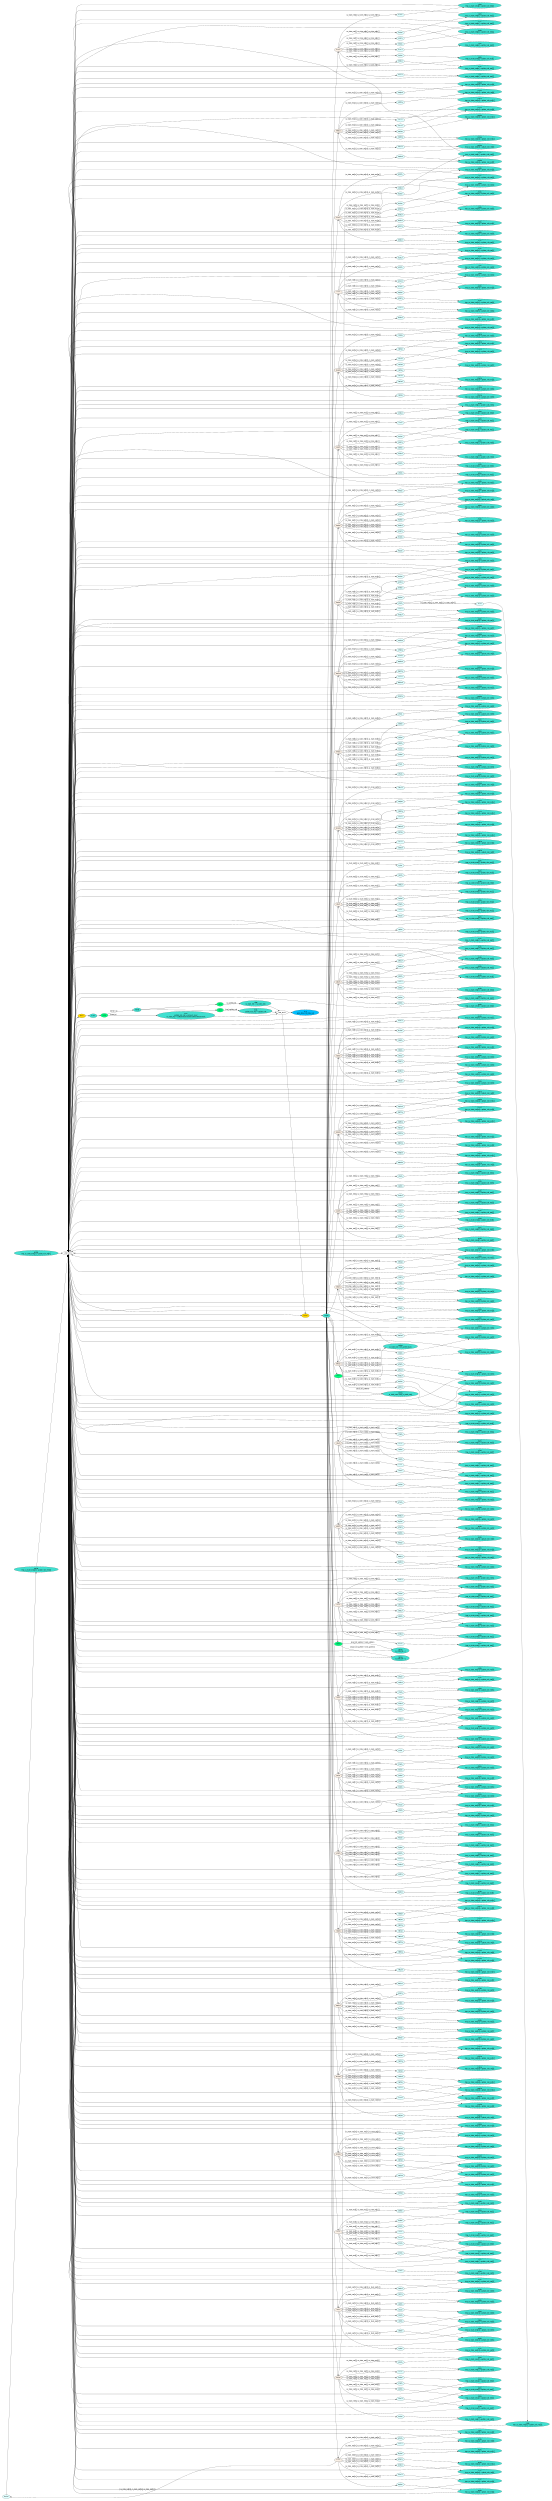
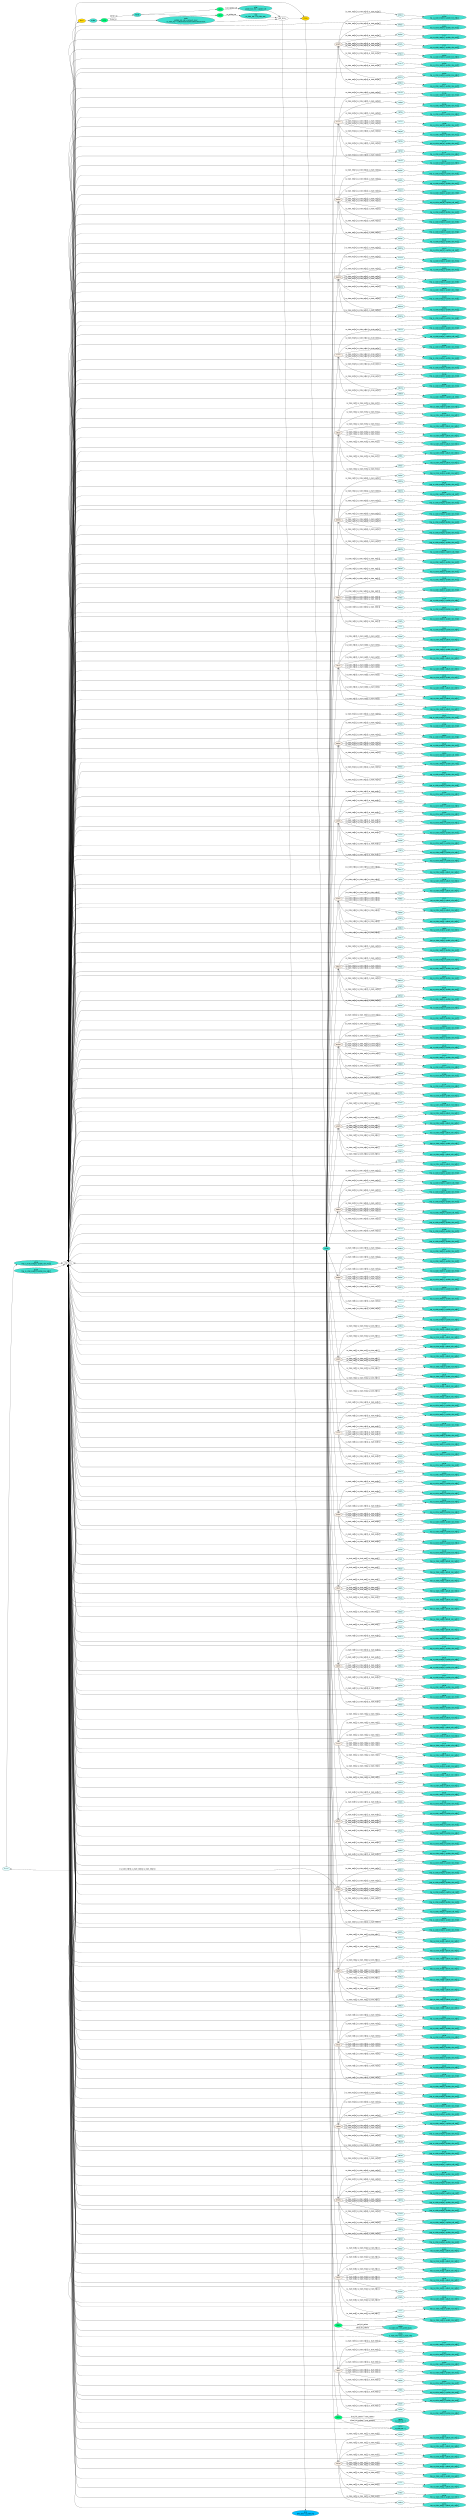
(440, 604) -> (358, 1461)
